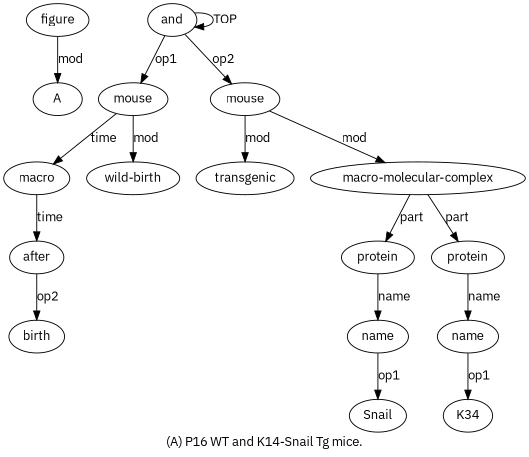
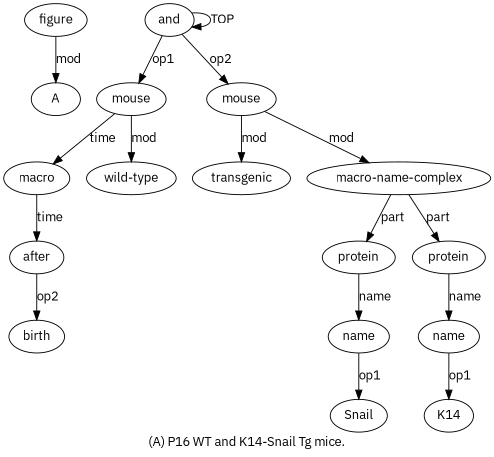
(133, 178) -> (131, 178)
(418, 178) -> (399, 178)
(468, 416) -> (449, 416)
